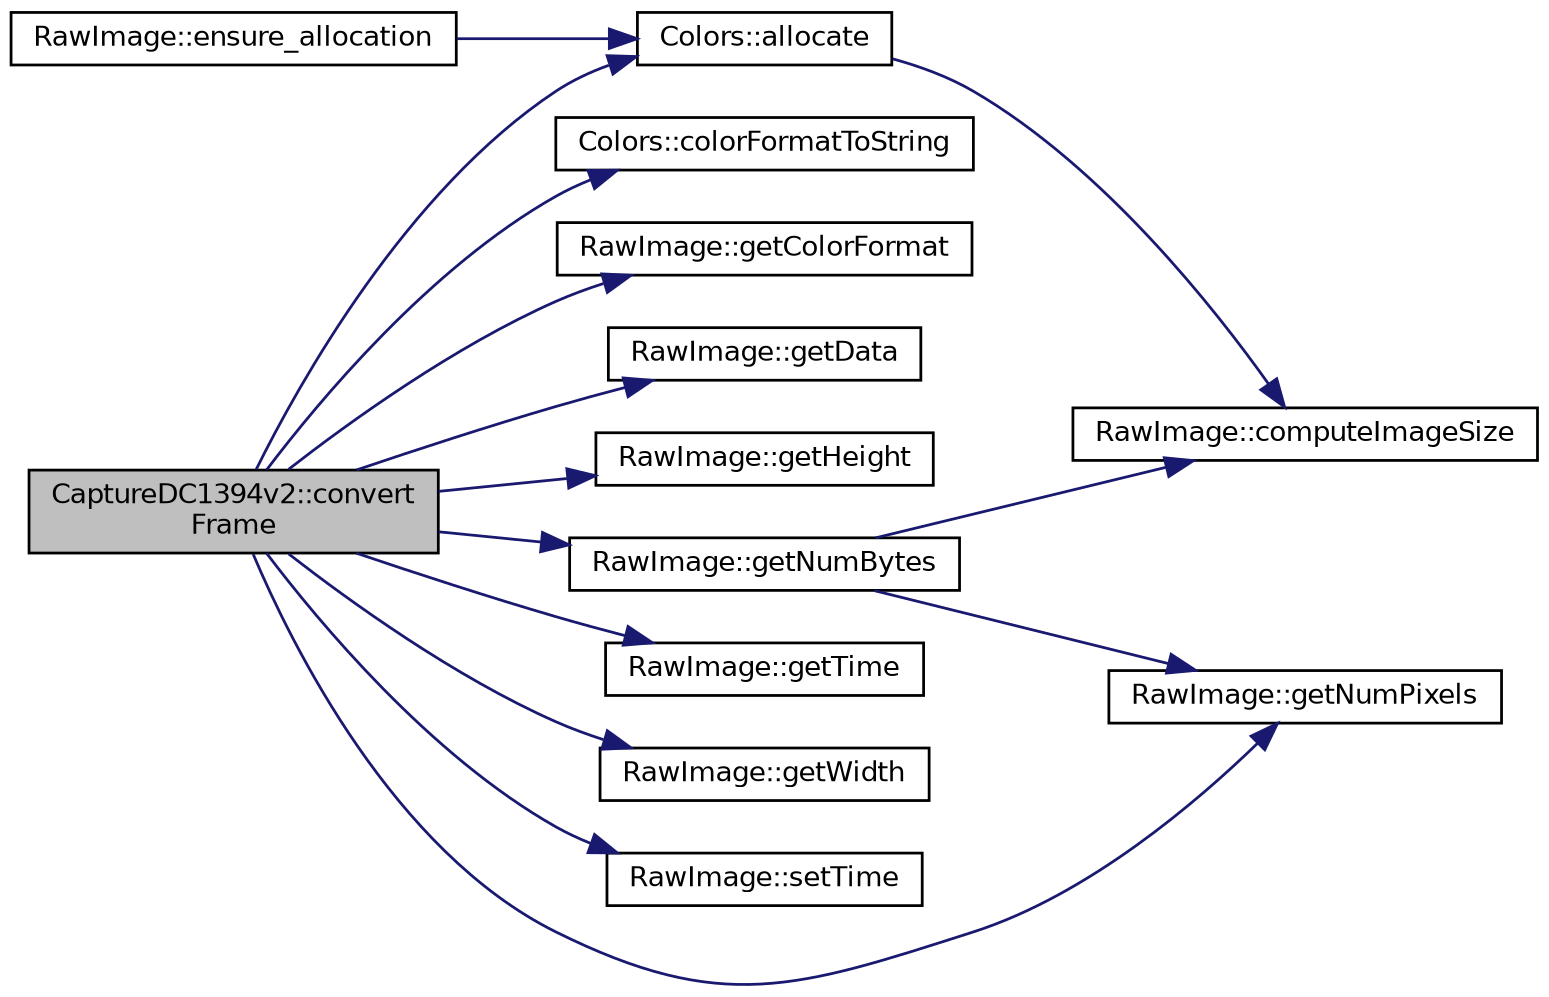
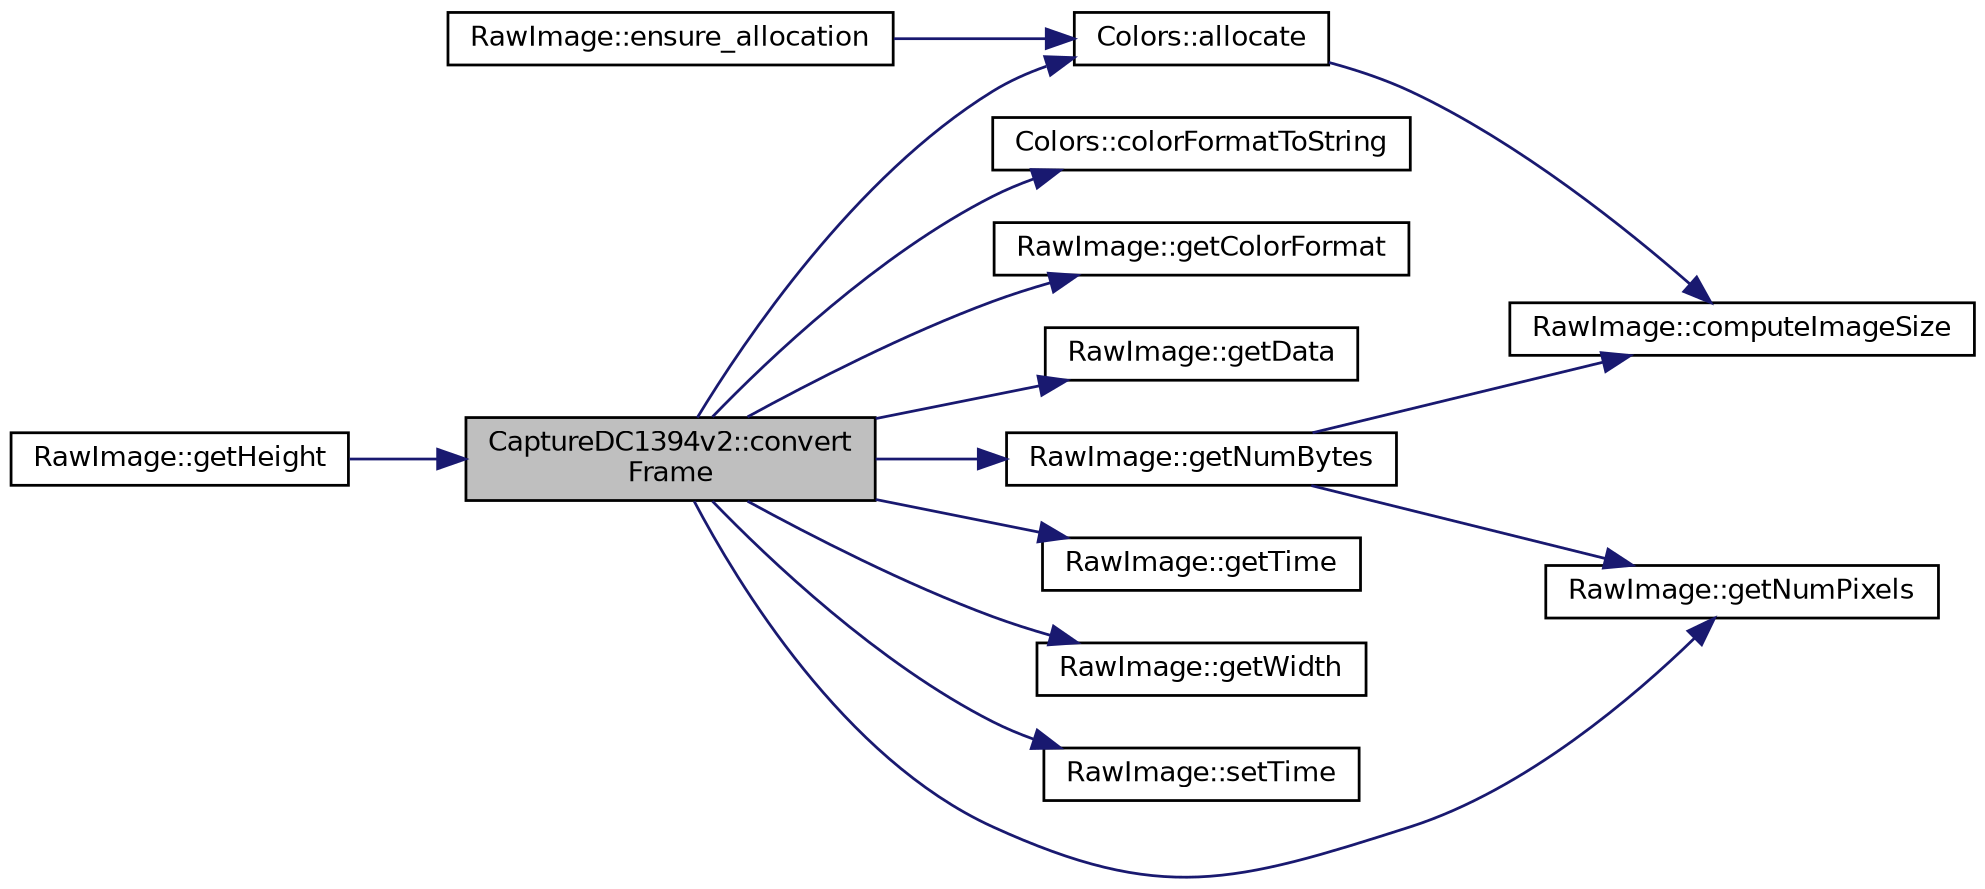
(503, 485) -> (393, 459)
